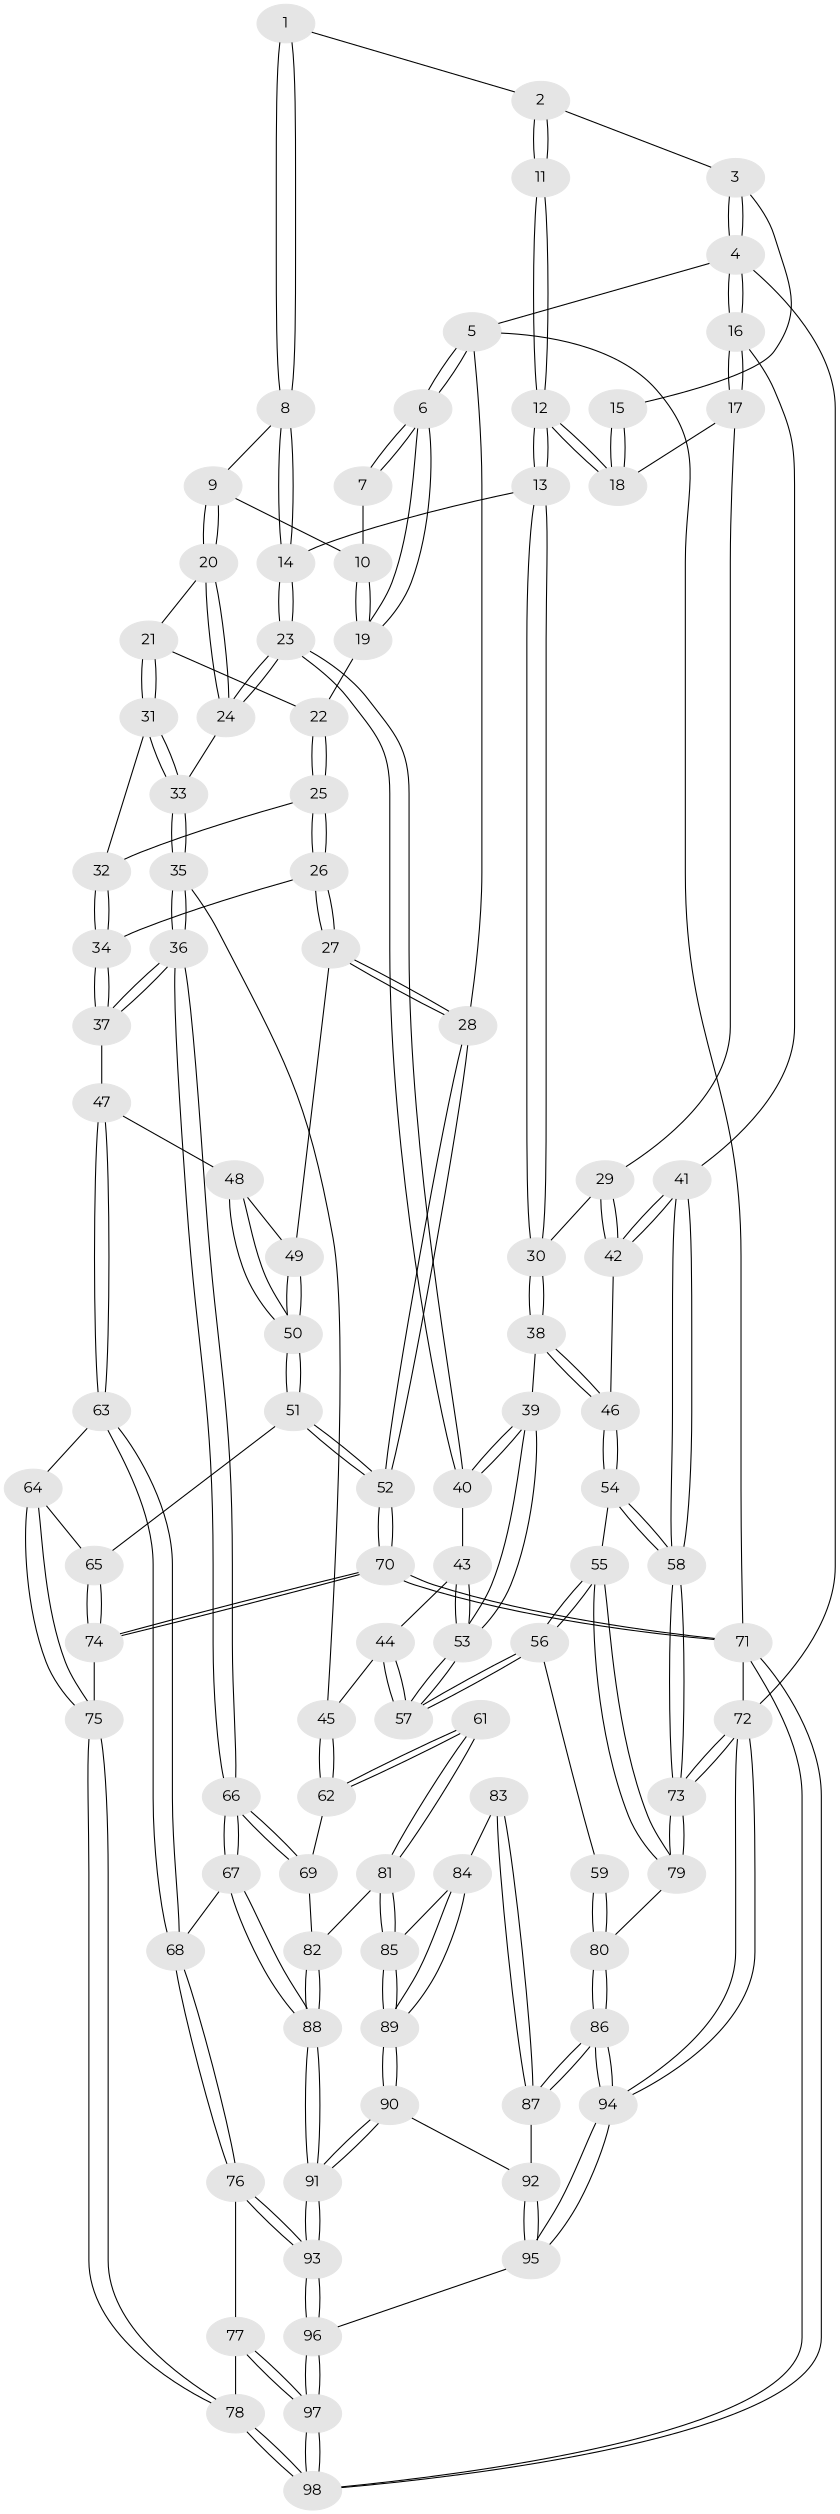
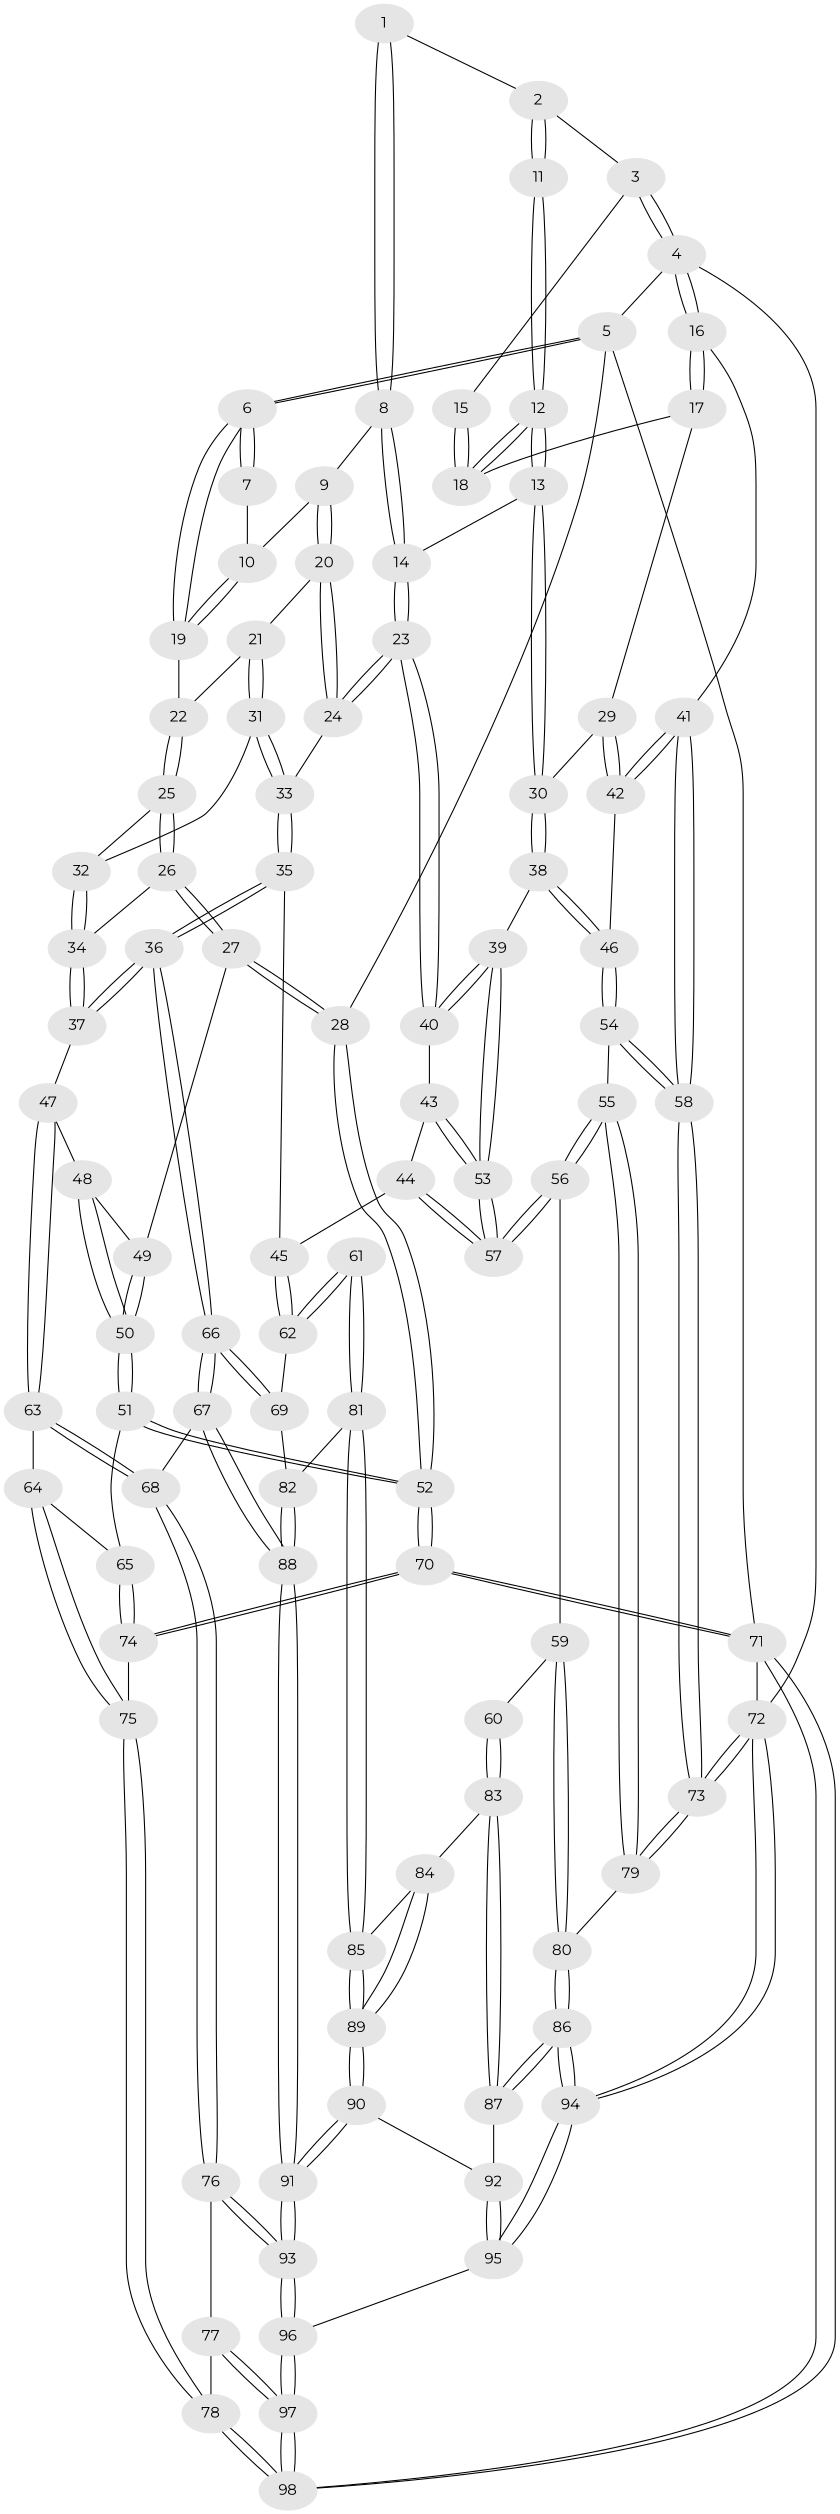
none -> (494, 1720)
